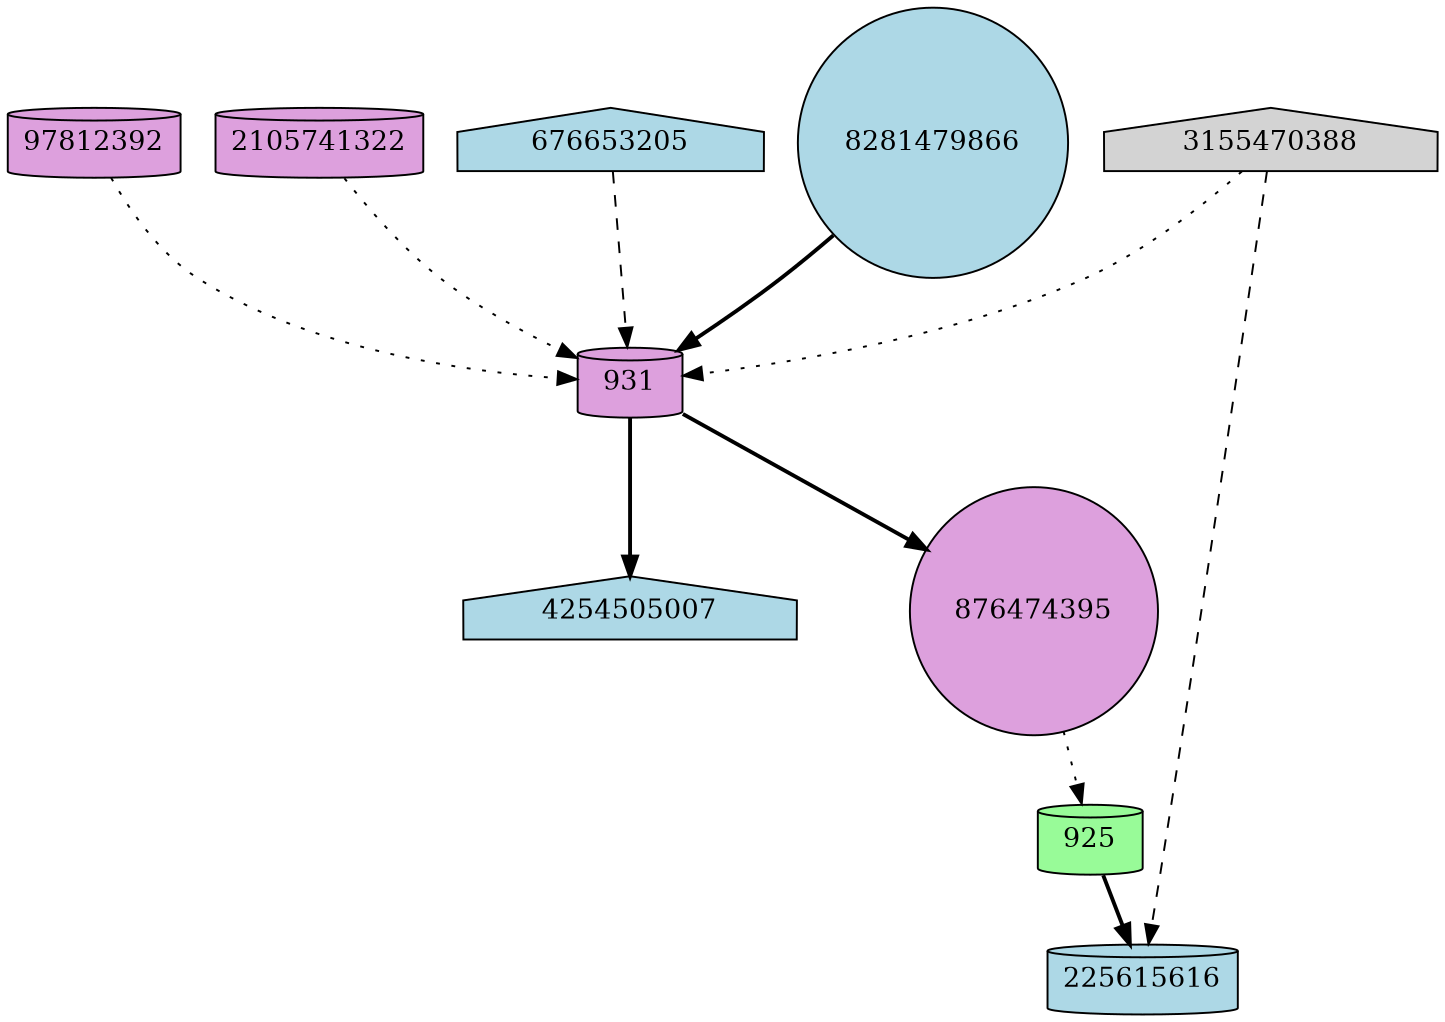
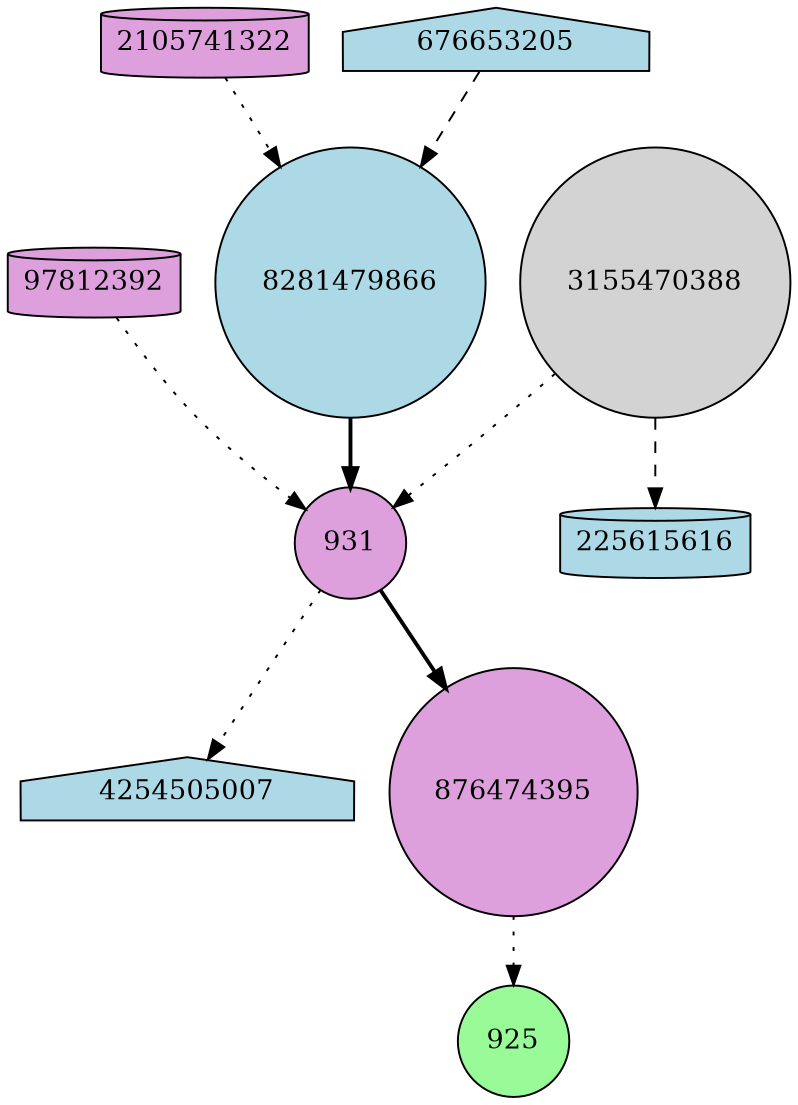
(1271, 143) -> (655, 283)
(619, 250) -> (455, 111)
(440, 278) -> (248, 114)
(630, 383) -> (350, 543)
(630, 487) -> (270, 667)
(1090, 840) -> (514, 1041)
(1113, 901) -> none
